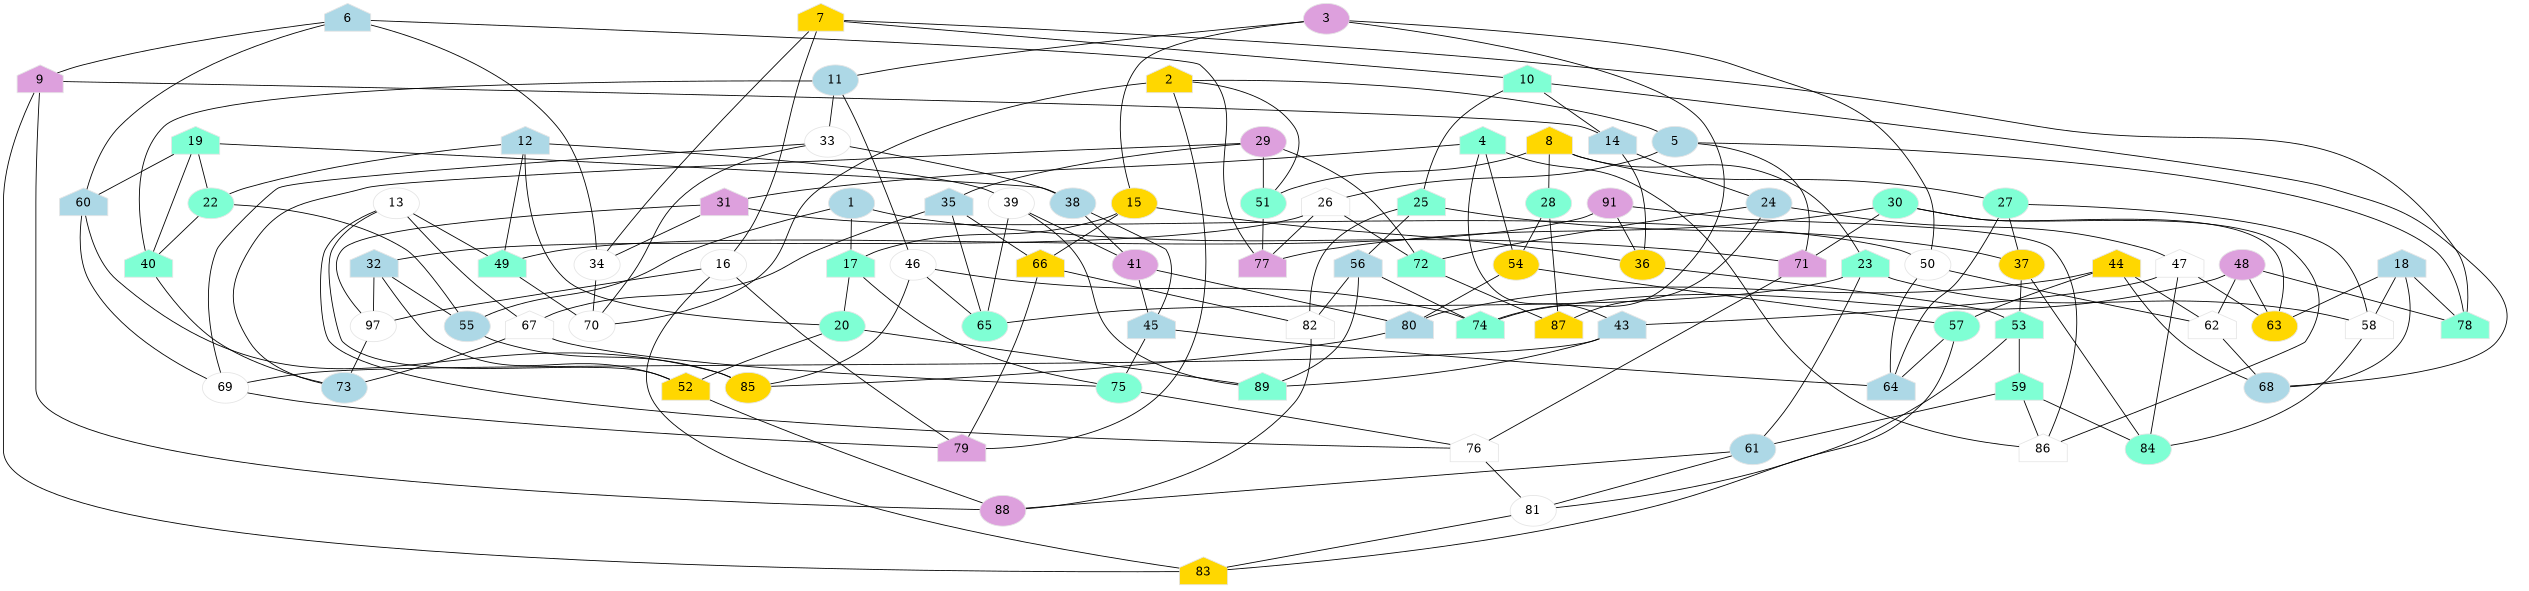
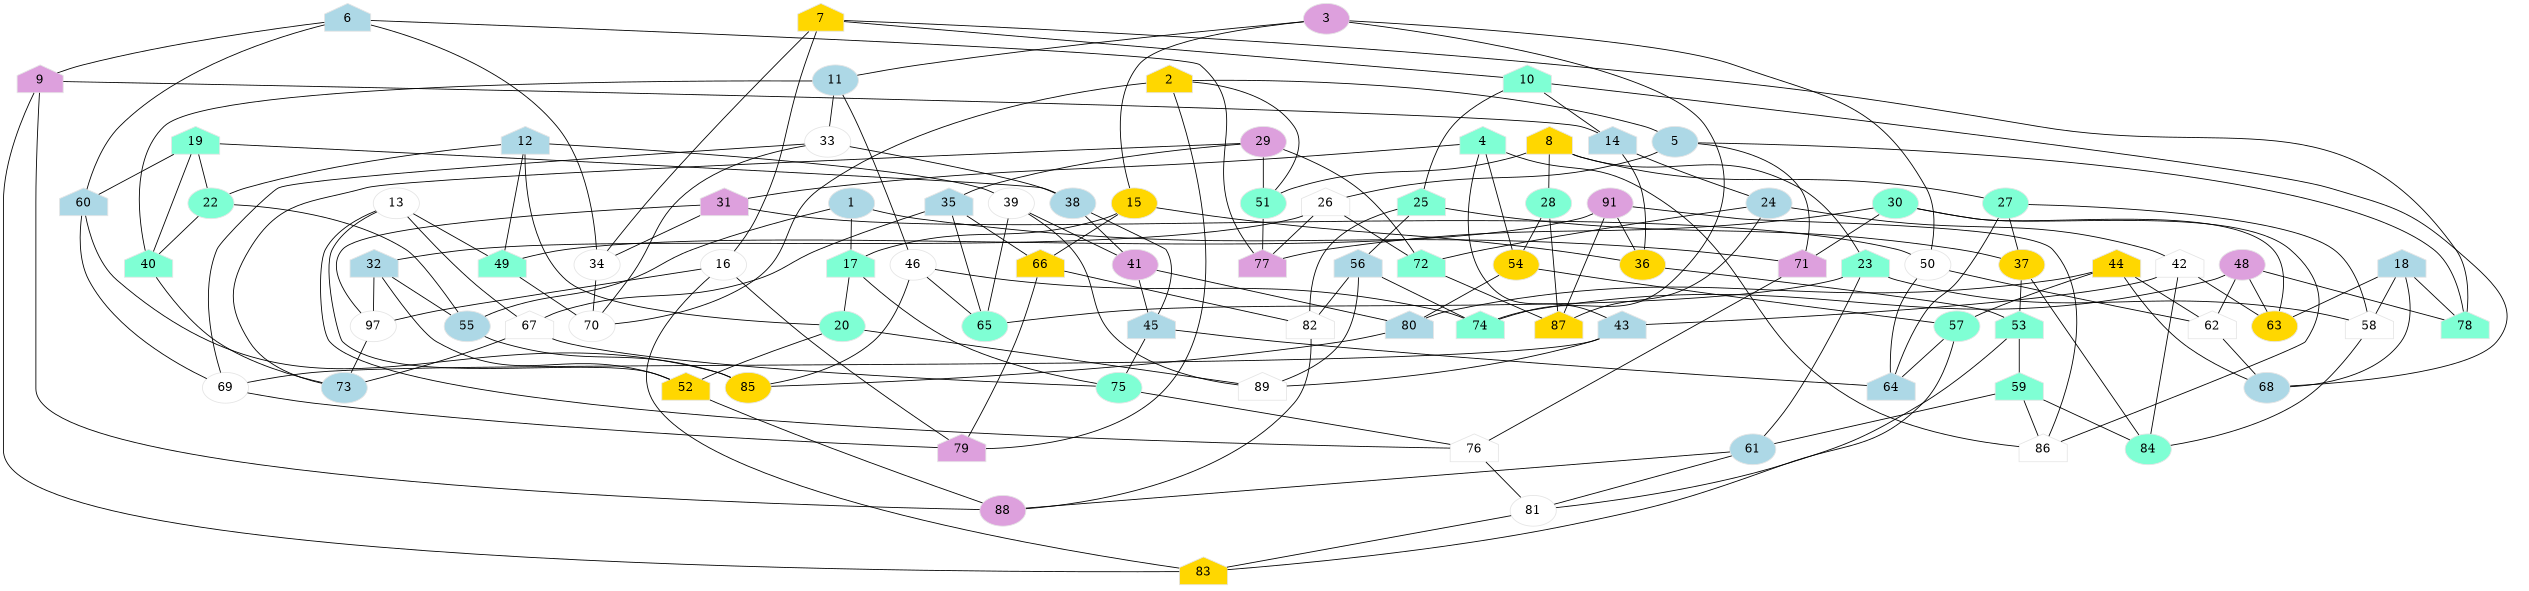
(2180, 265) -> (2180, 265)
none -> (1584, 266)
(1262, 388) -> (1262, 388)
